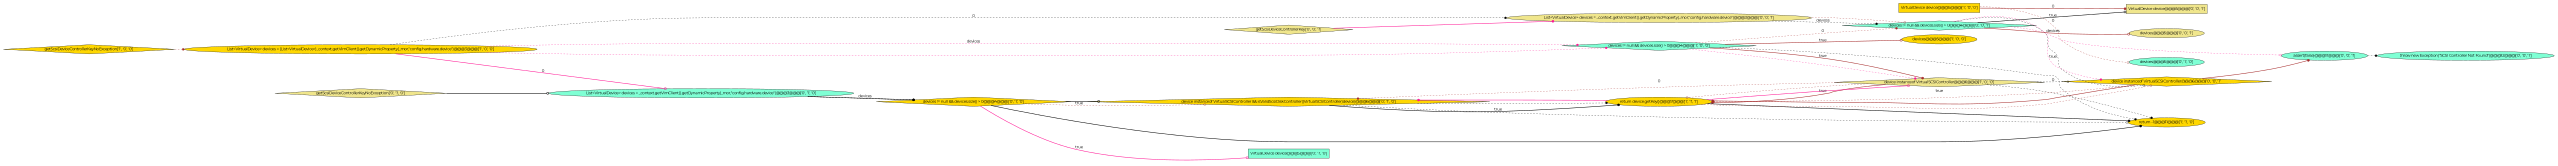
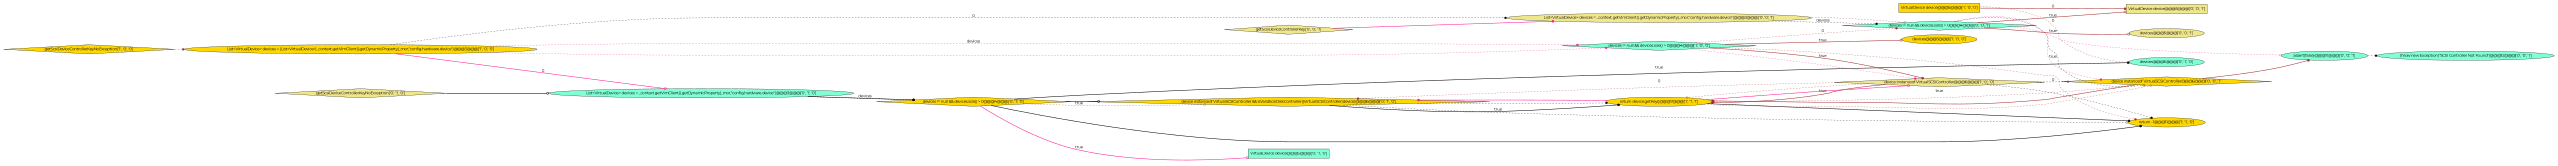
(2051, 17) -> (2051, 17)
(2053, 31) -> (2053, 31)
(1935, 62) -> (1935, 62)
none -> (1571, 76)
